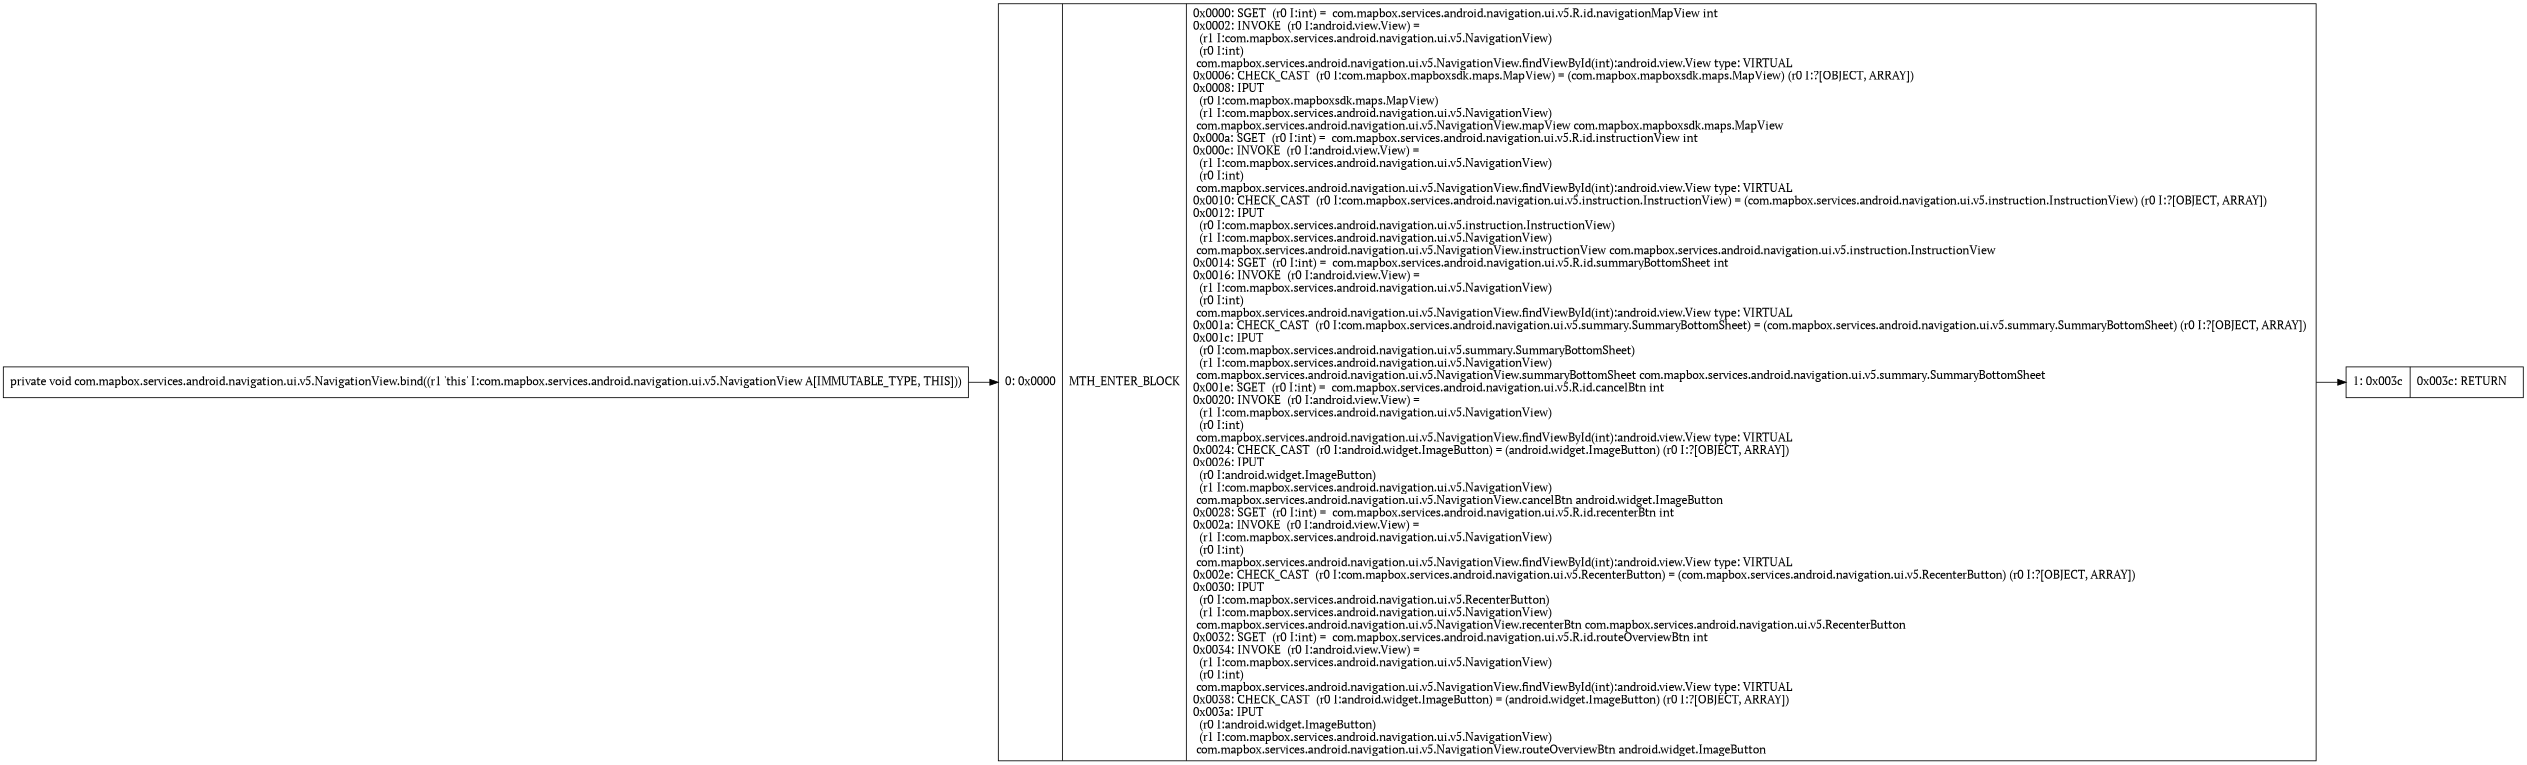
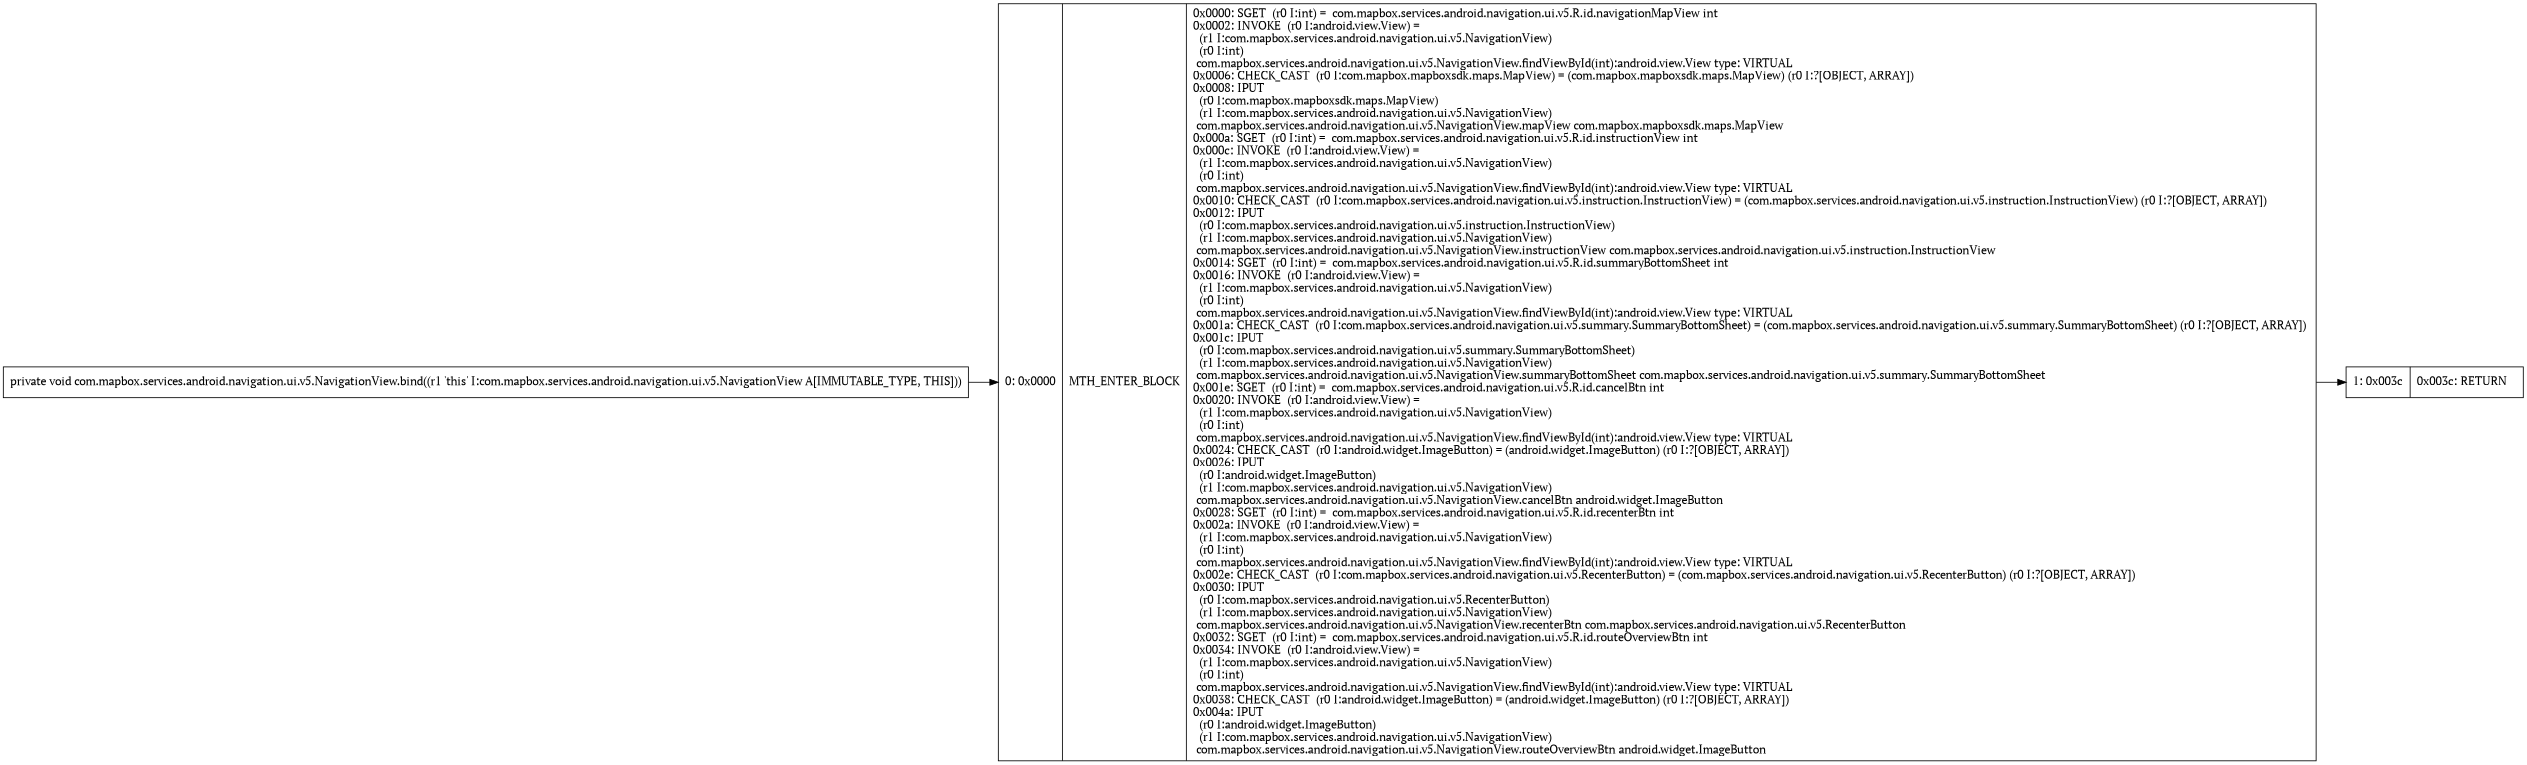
(1232, 713) -> (1232, 713)
